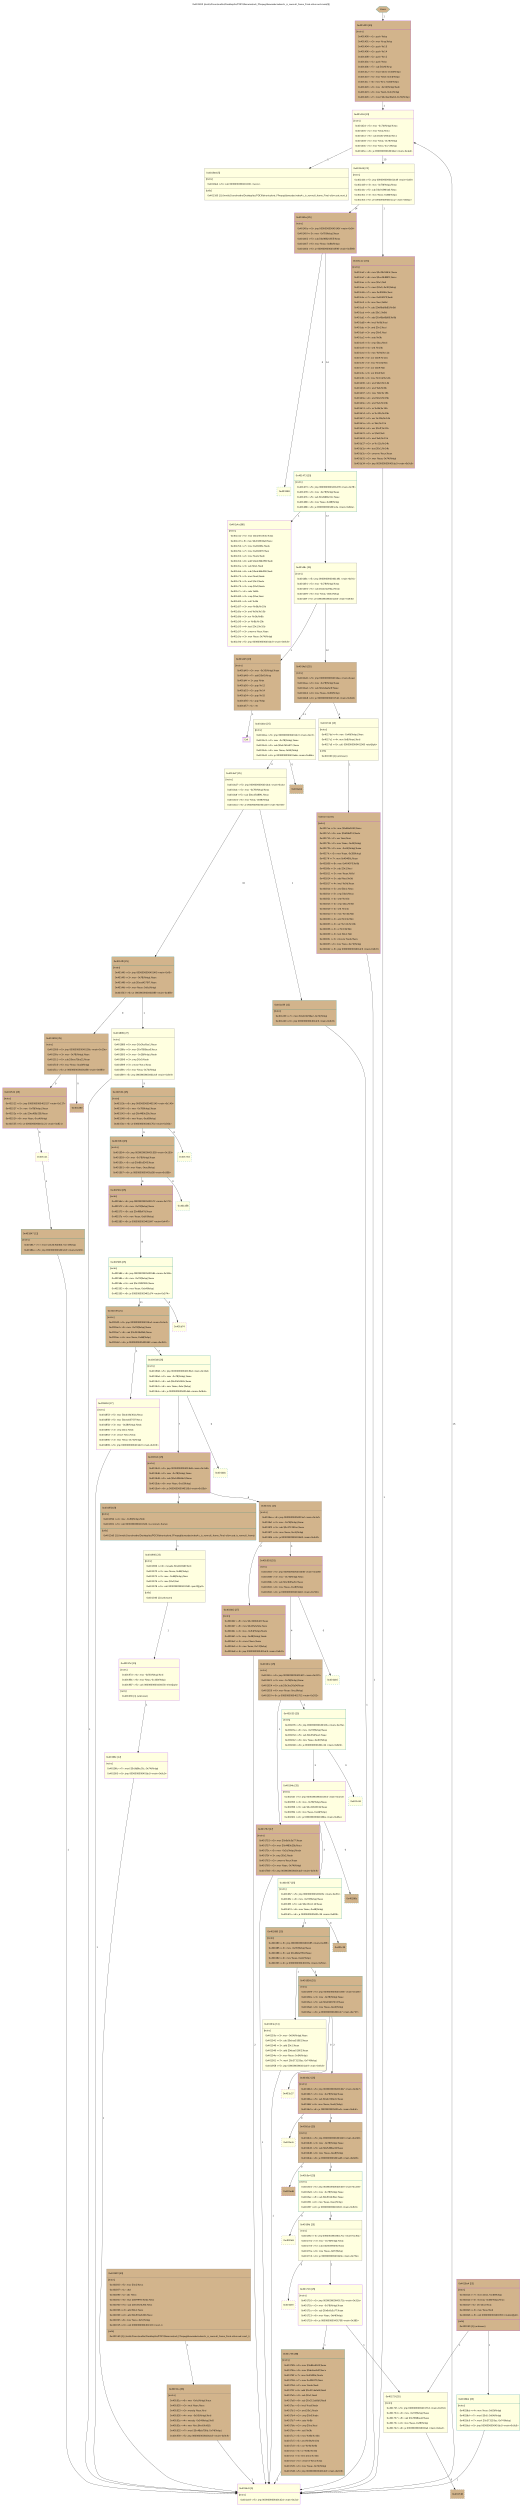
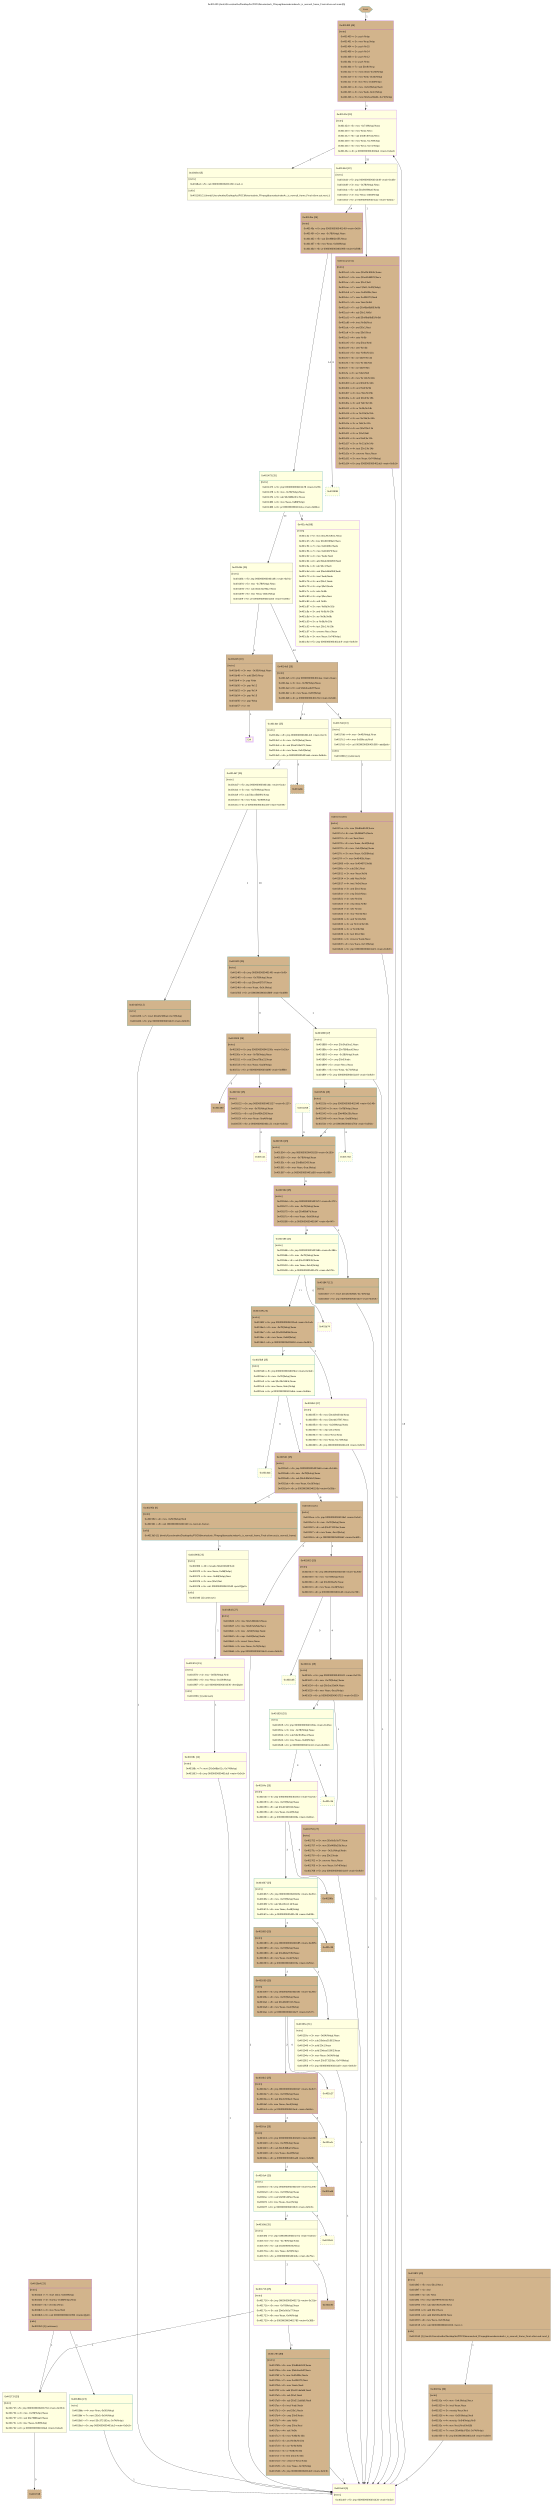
(176, 1188) -> (303, 1124)
(47, 1195) -> (345, 1250)
(288, 2305) -> (328, 2305)
